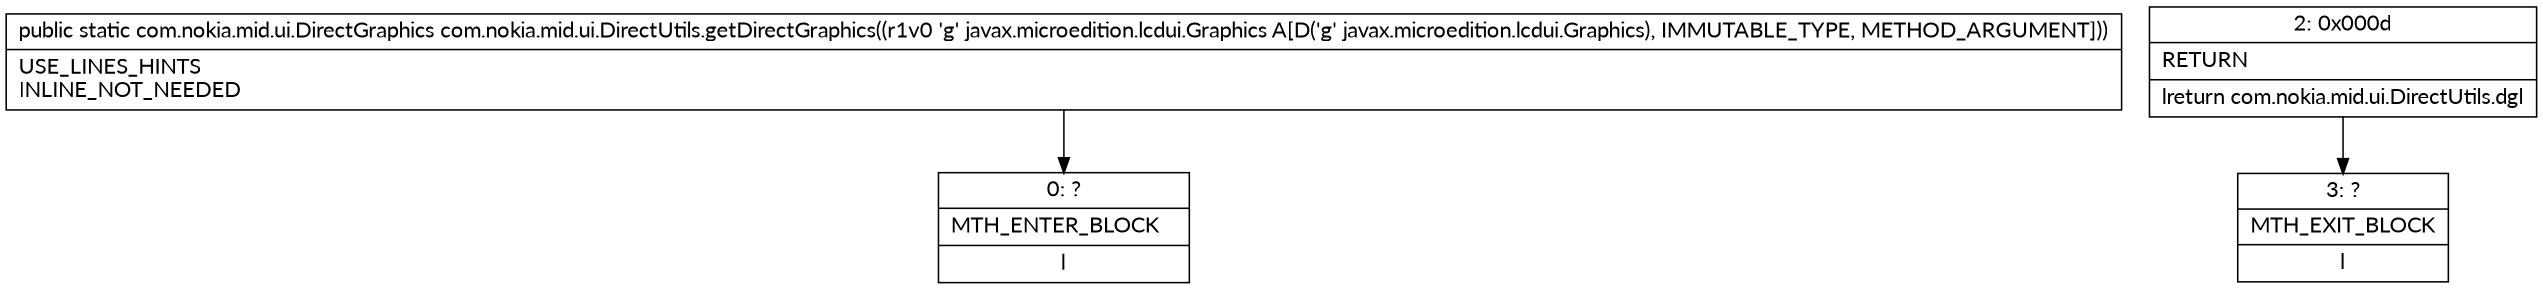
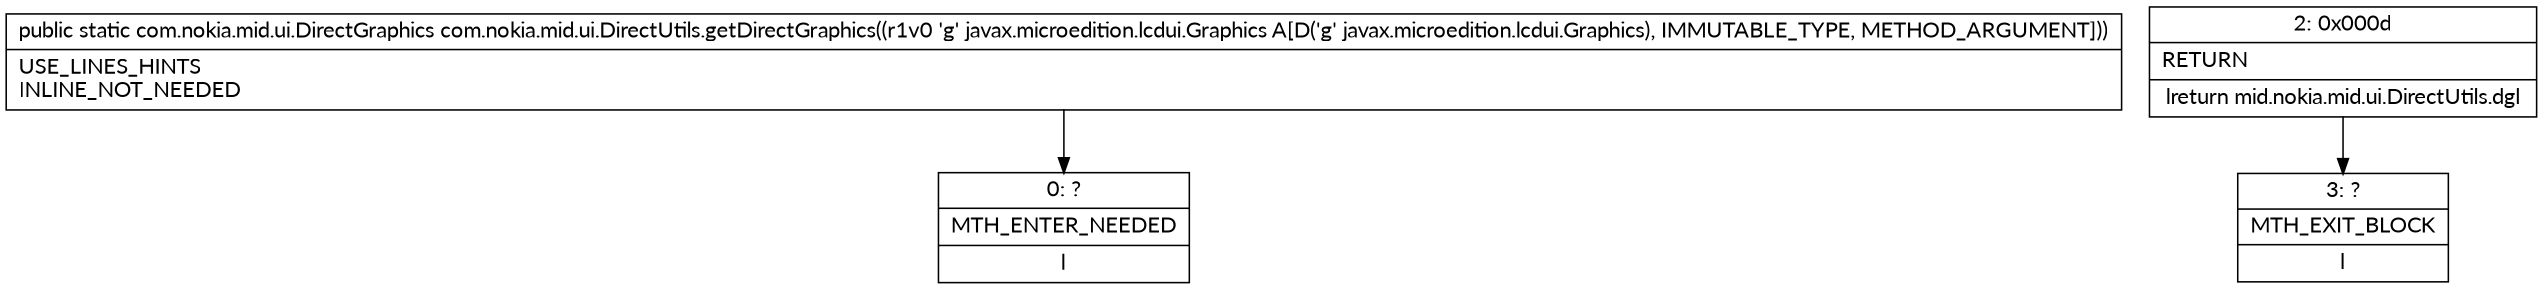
(2343, 98) -> (2343, 98)
(1055, 226) -> (1064, 226)
